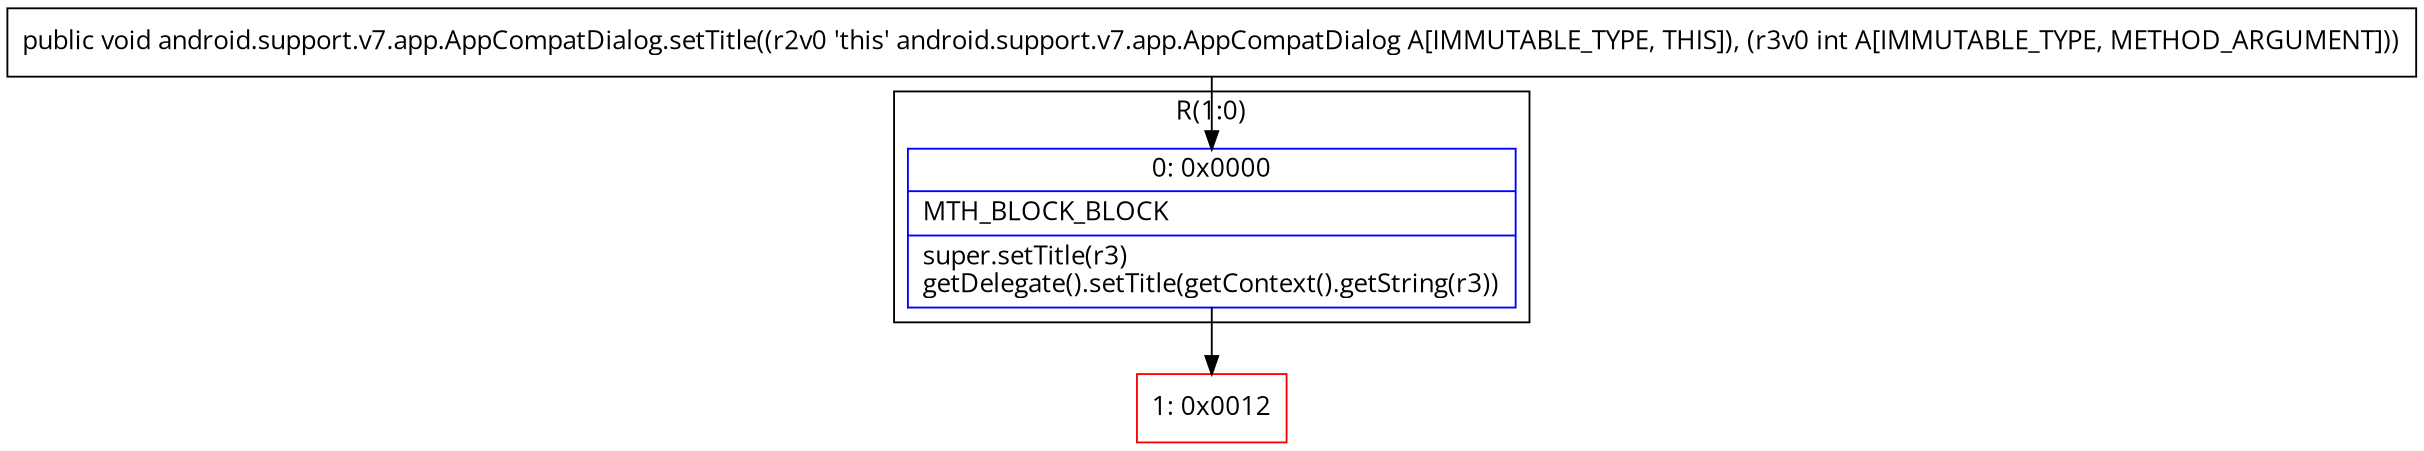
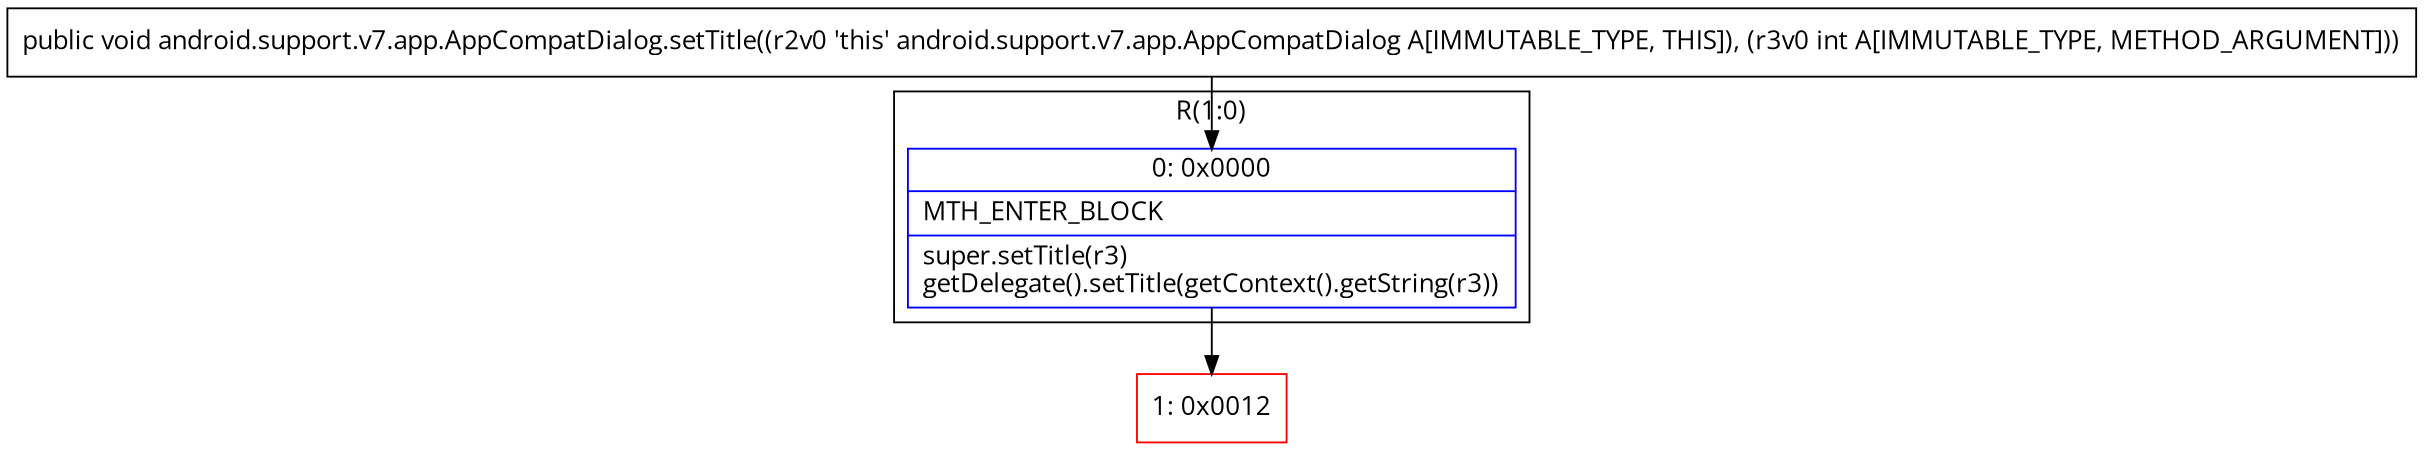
(1046, 212) -> (1043, 212)
